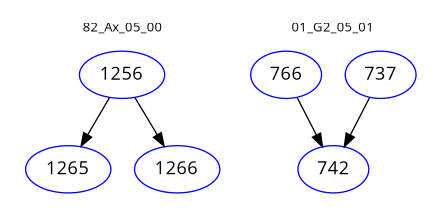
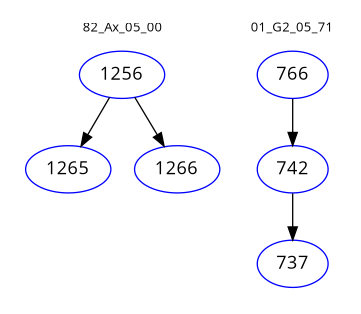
(333, 28) -> (293, 28)
(360, 116) -> (293, 210)
